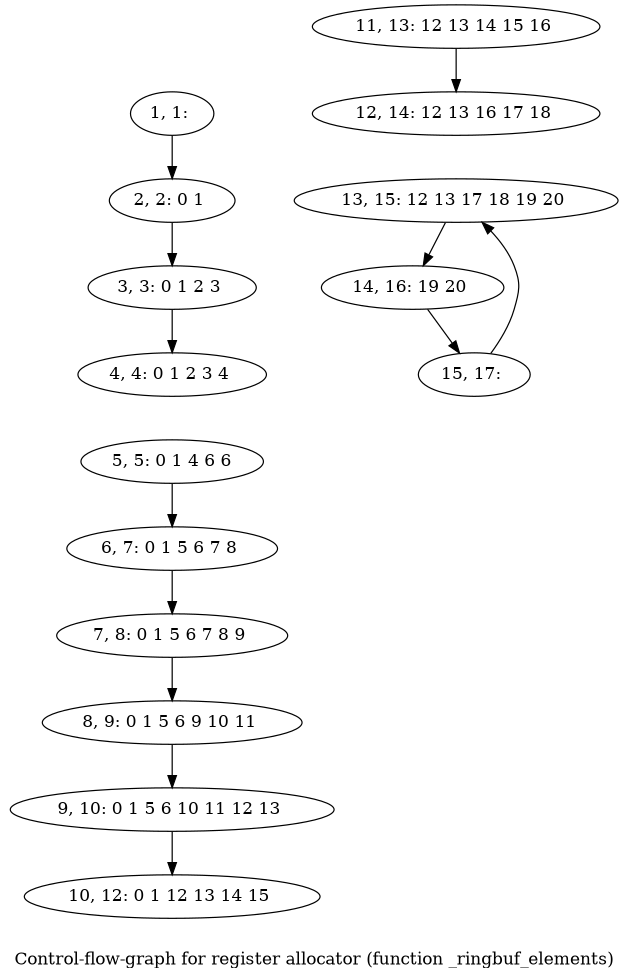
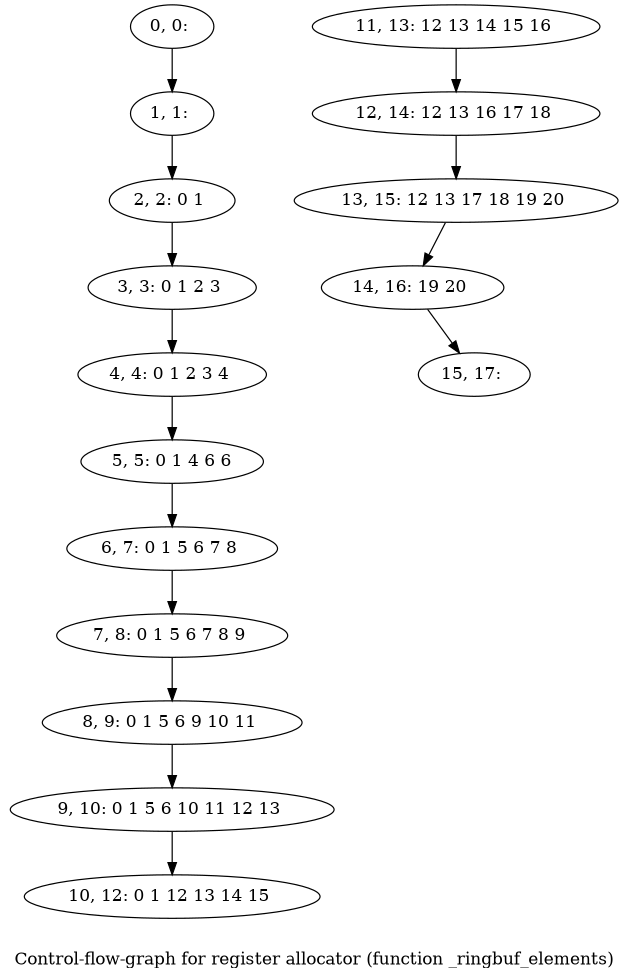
none -> (172, 27)
(518, 291) -> (456, 151)
none -> (172, 412)
